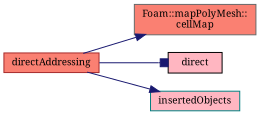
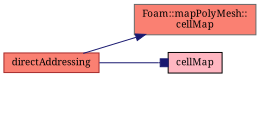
(195, 63) -> (195, 63)
(195, 101) -> none
